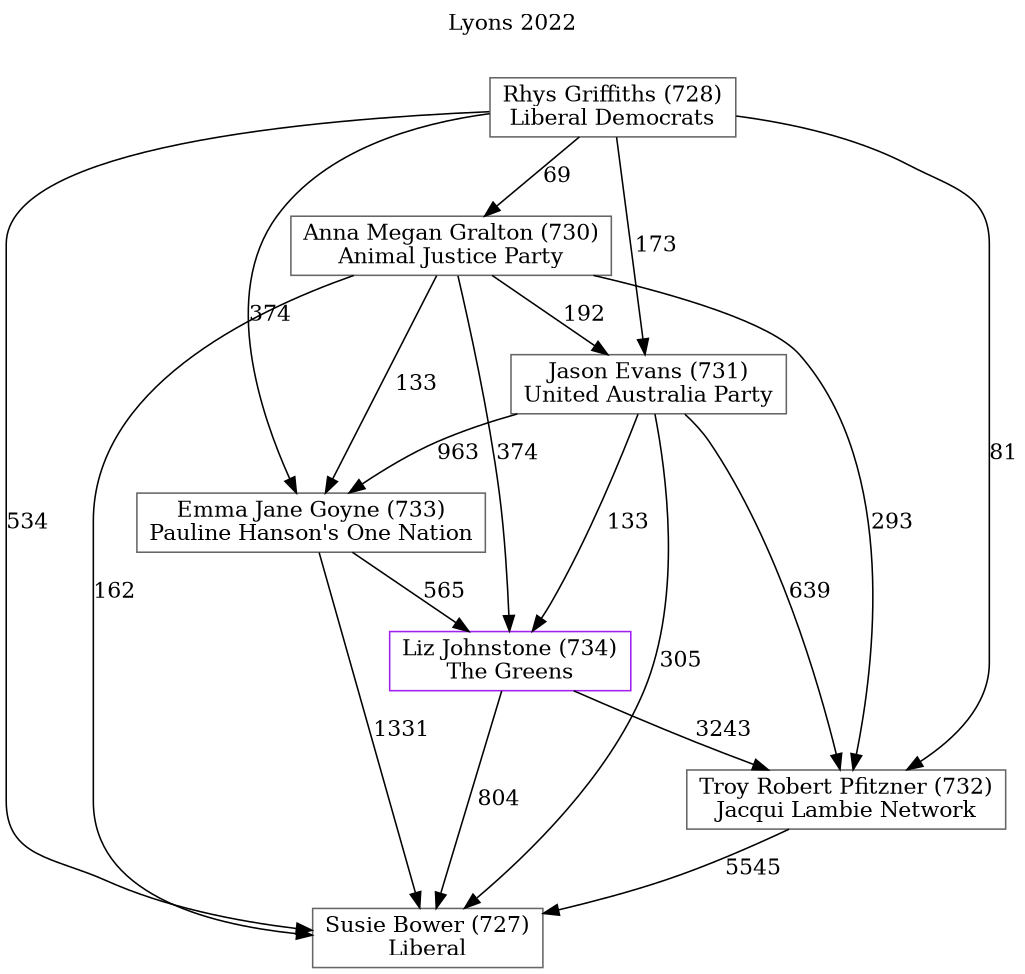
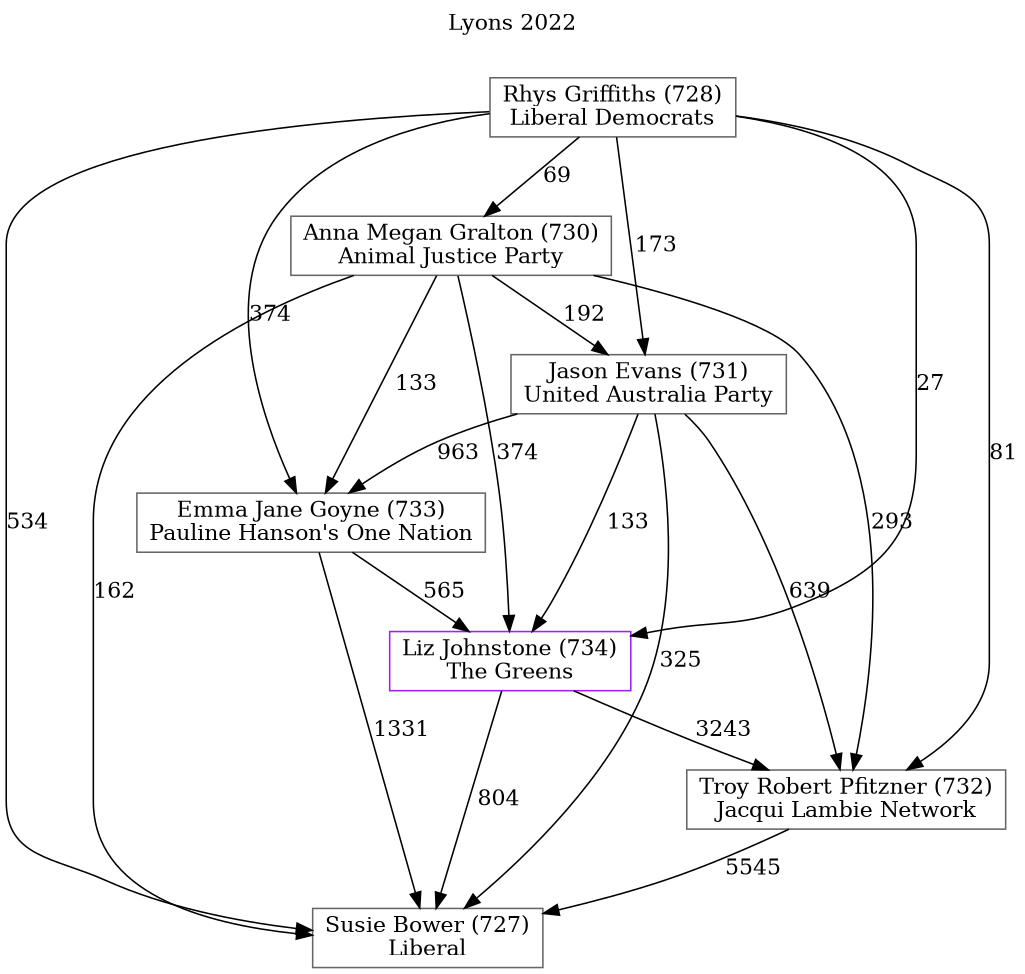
none -> (916, 410)
(681, 661) -> (681, 661)
